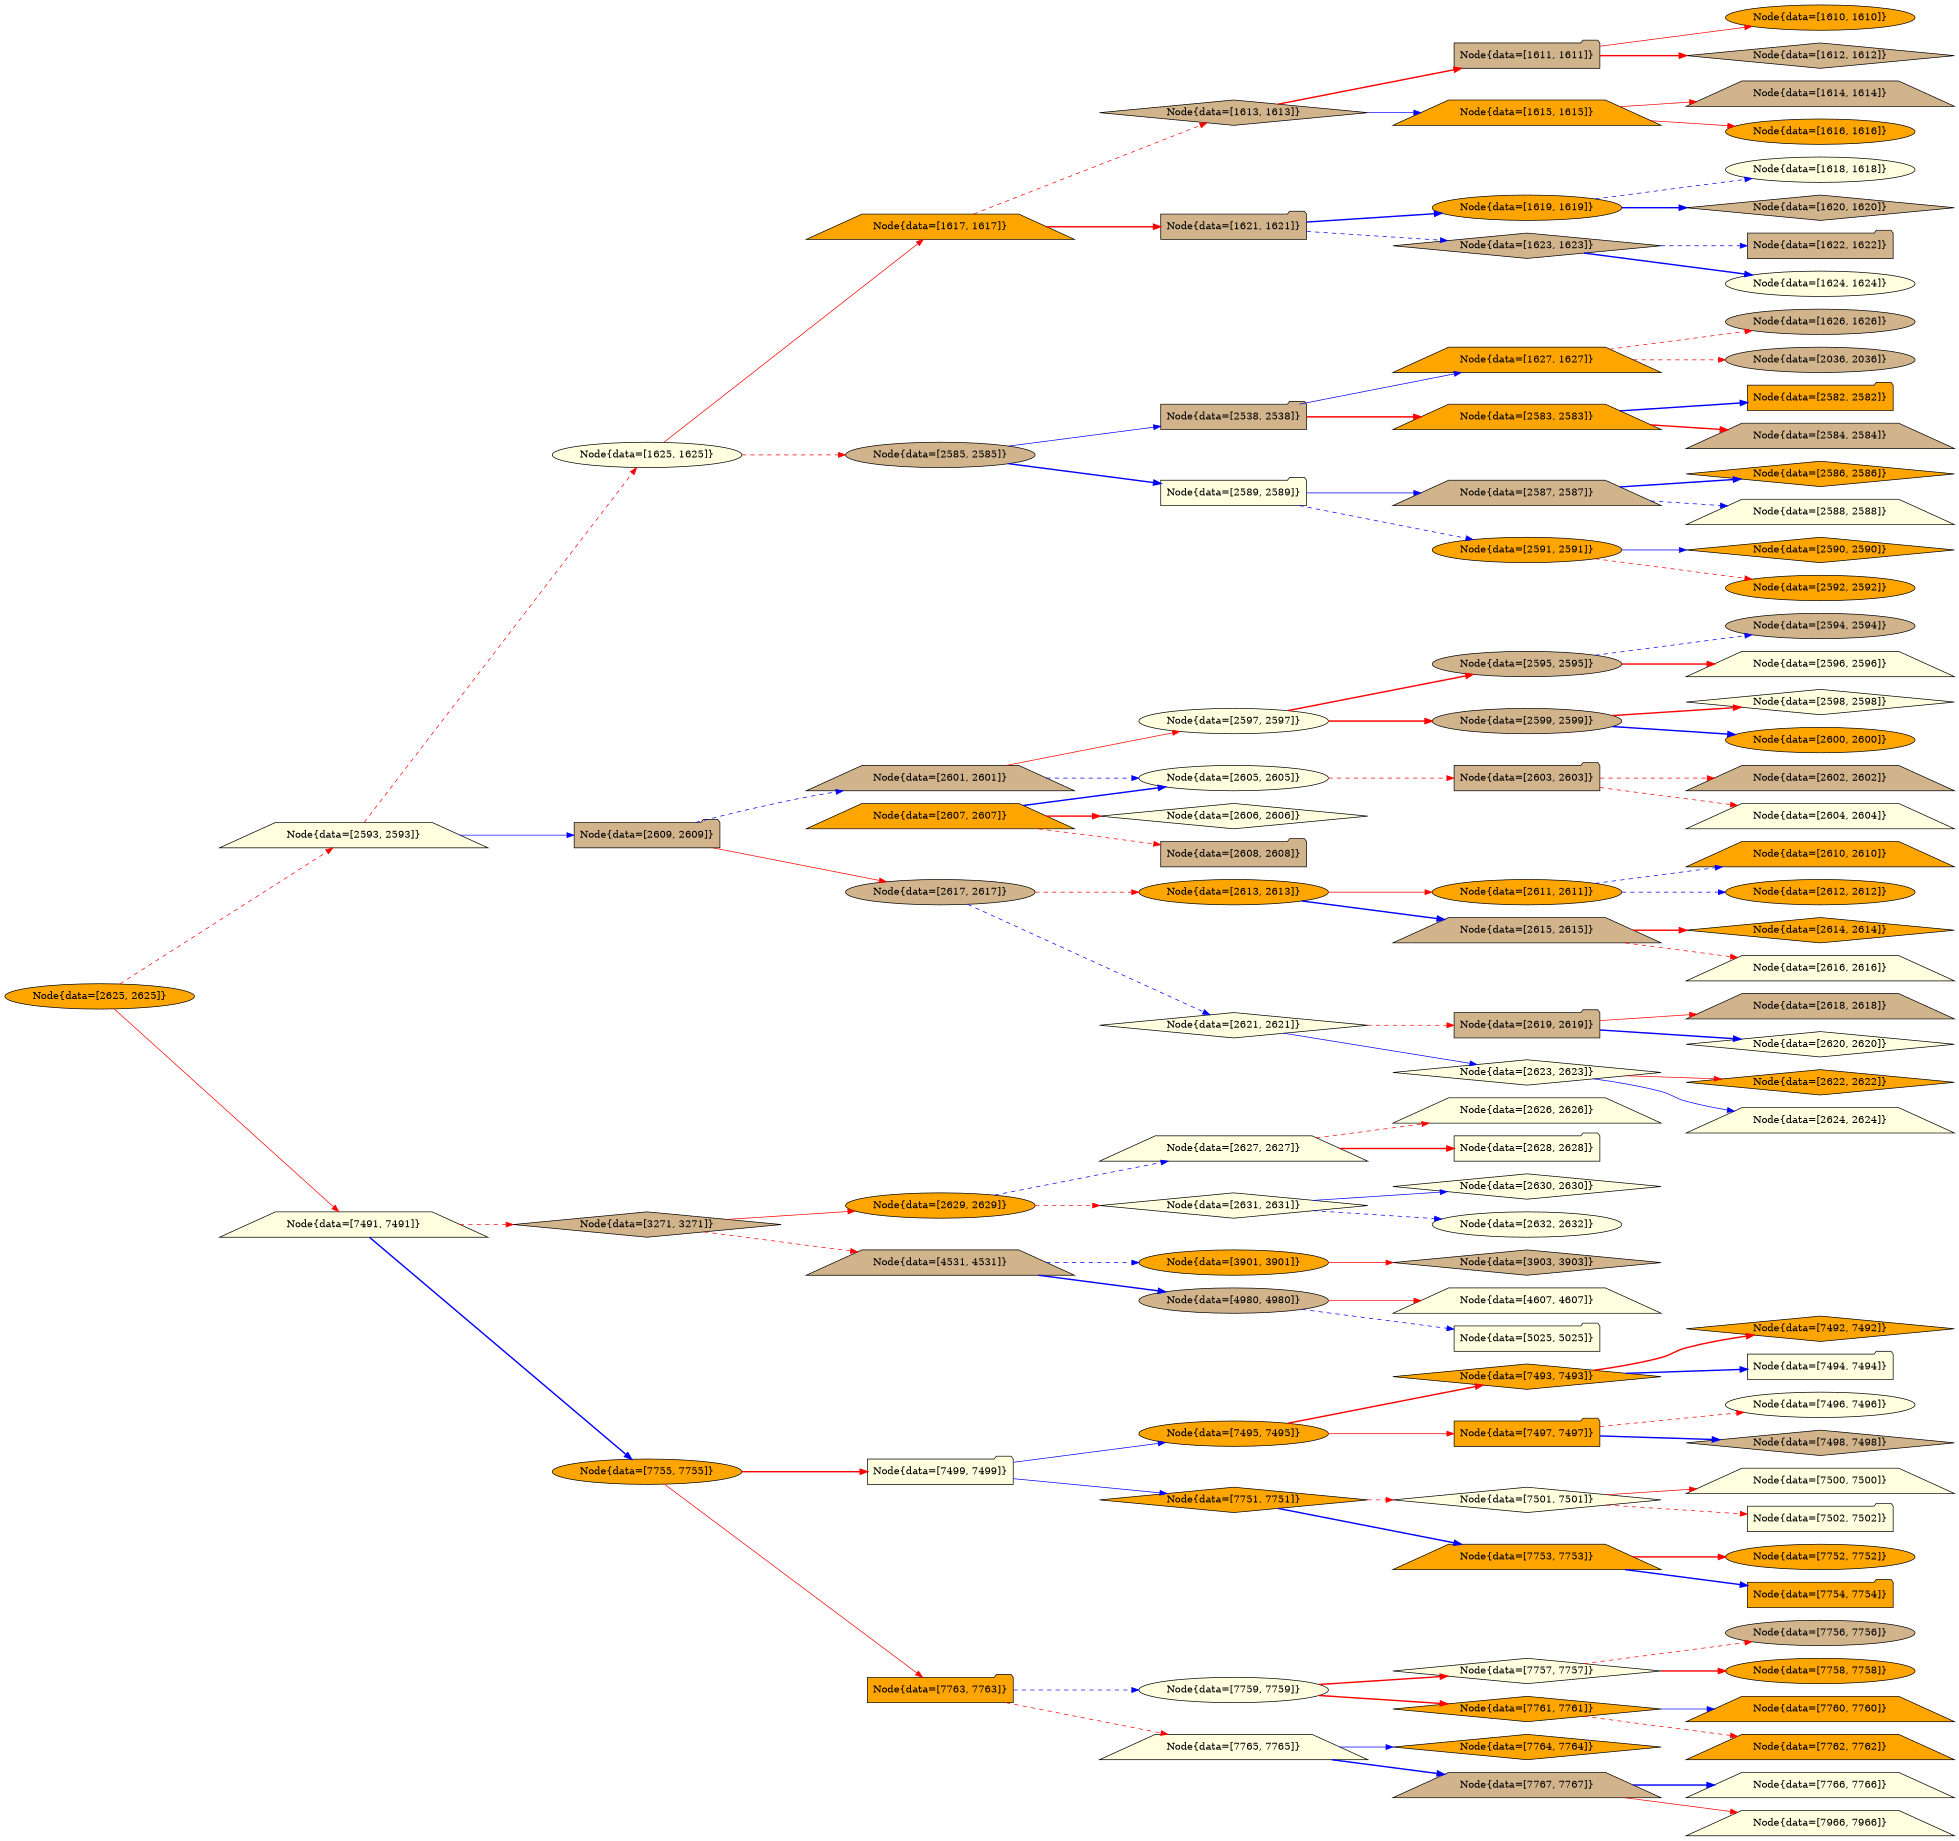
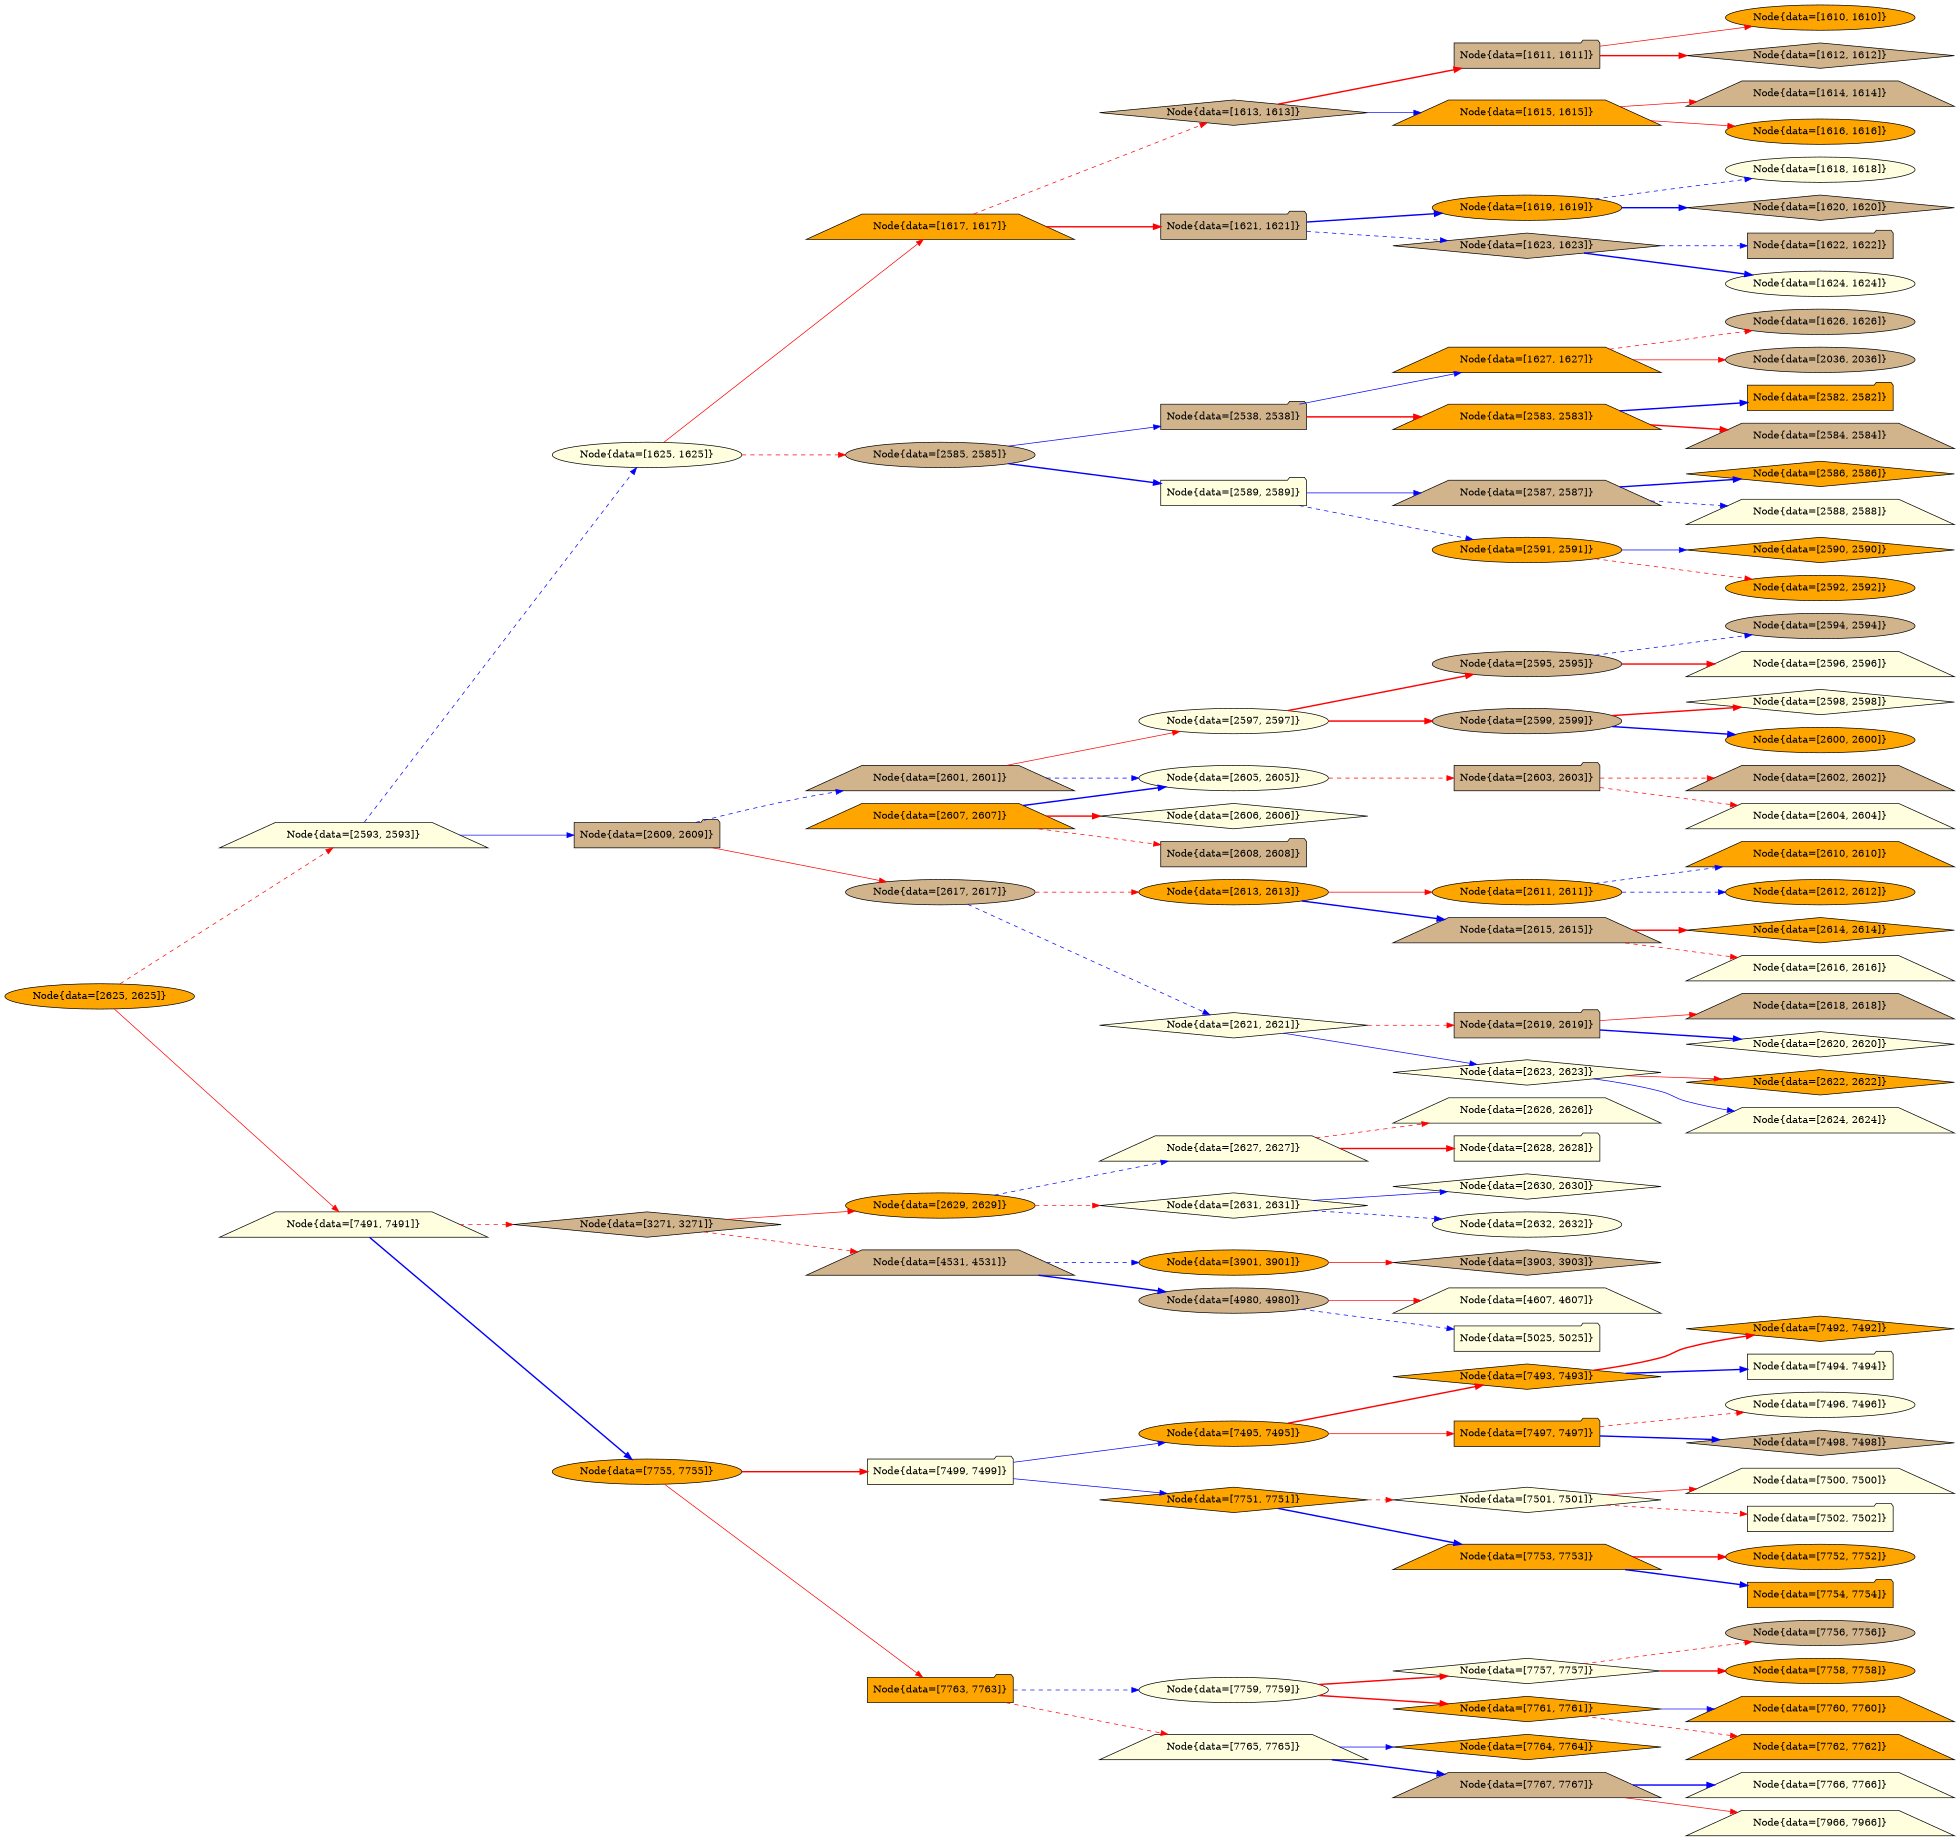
(1676, 360) -> (1676, 360)
(498, 648) -> (498, 648)
